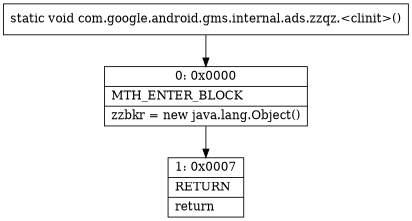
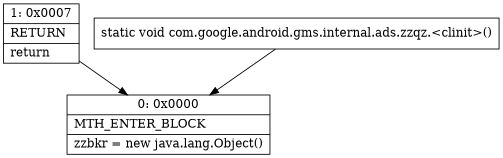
(206, 138) -> (100, 76)
